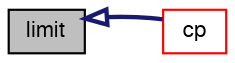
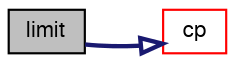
(135, 17) -> (113, 46)
